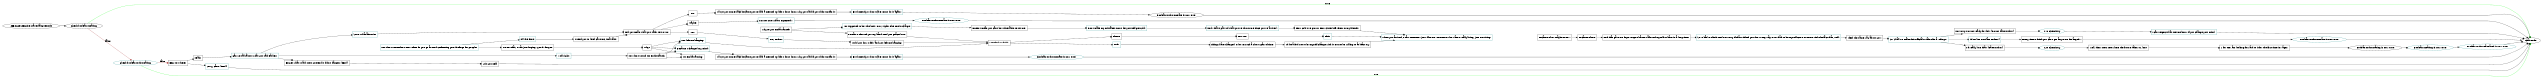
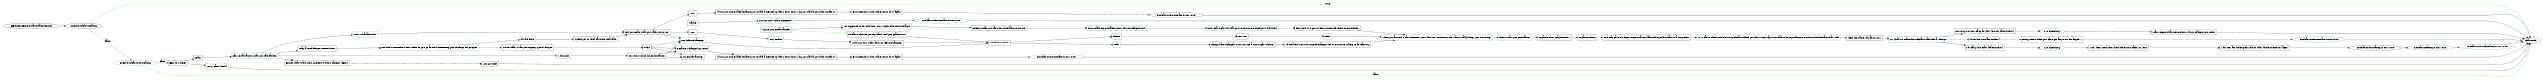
(674, 27) -> (671, 36)
(819, 32) -> (819, 32)
none -> (1515, 37)
none -> (317, 48)
(1376, 75) -> (1376, 75)
